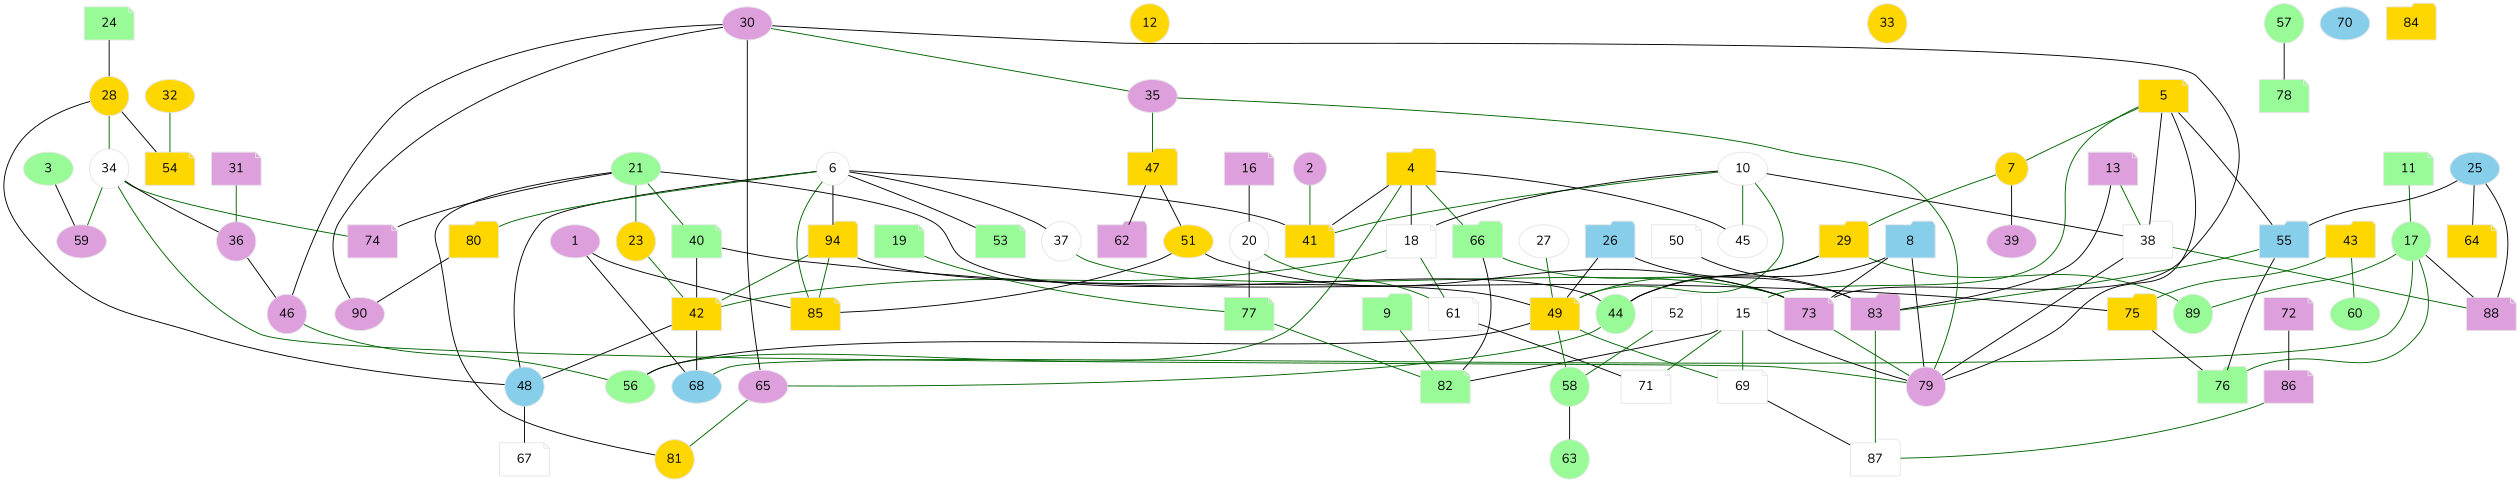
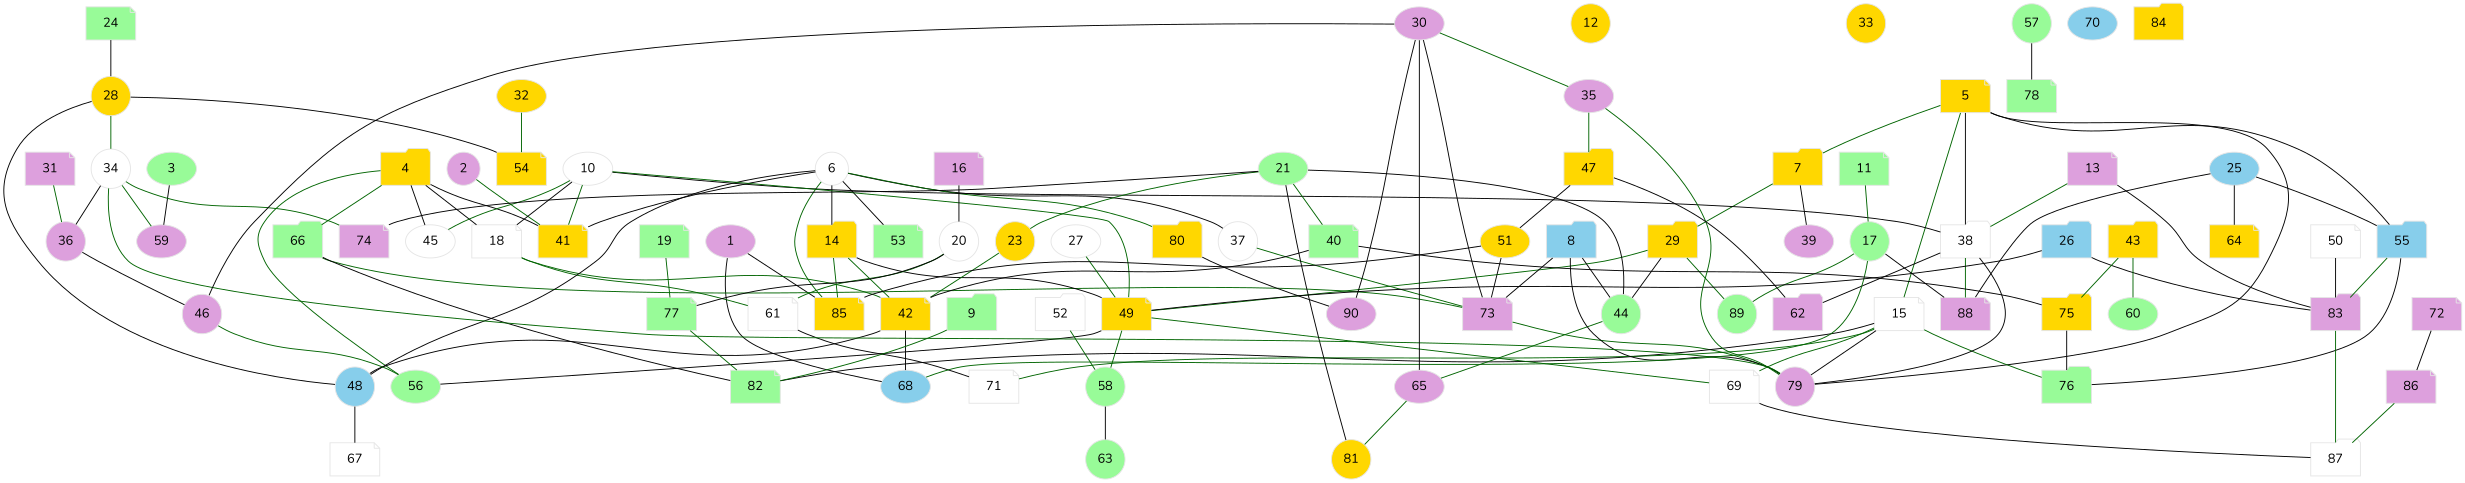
(2012, 169) -> (1798, 169)
(833, 241) -> (832, 241)
none -> (1852, 290)
(2375, 361) -> (1982, 355)
